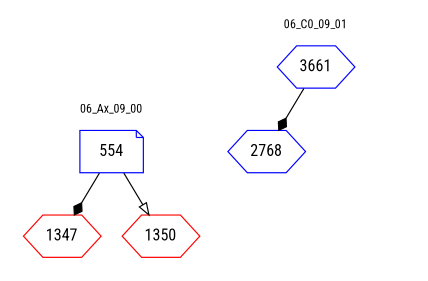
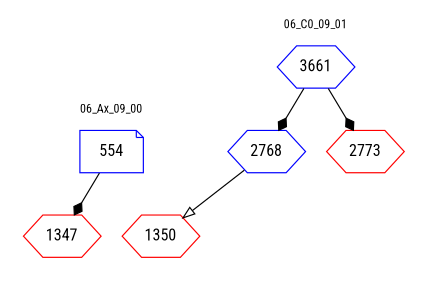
none -> (365, 152)
(133, 189) -> (218, 190)
